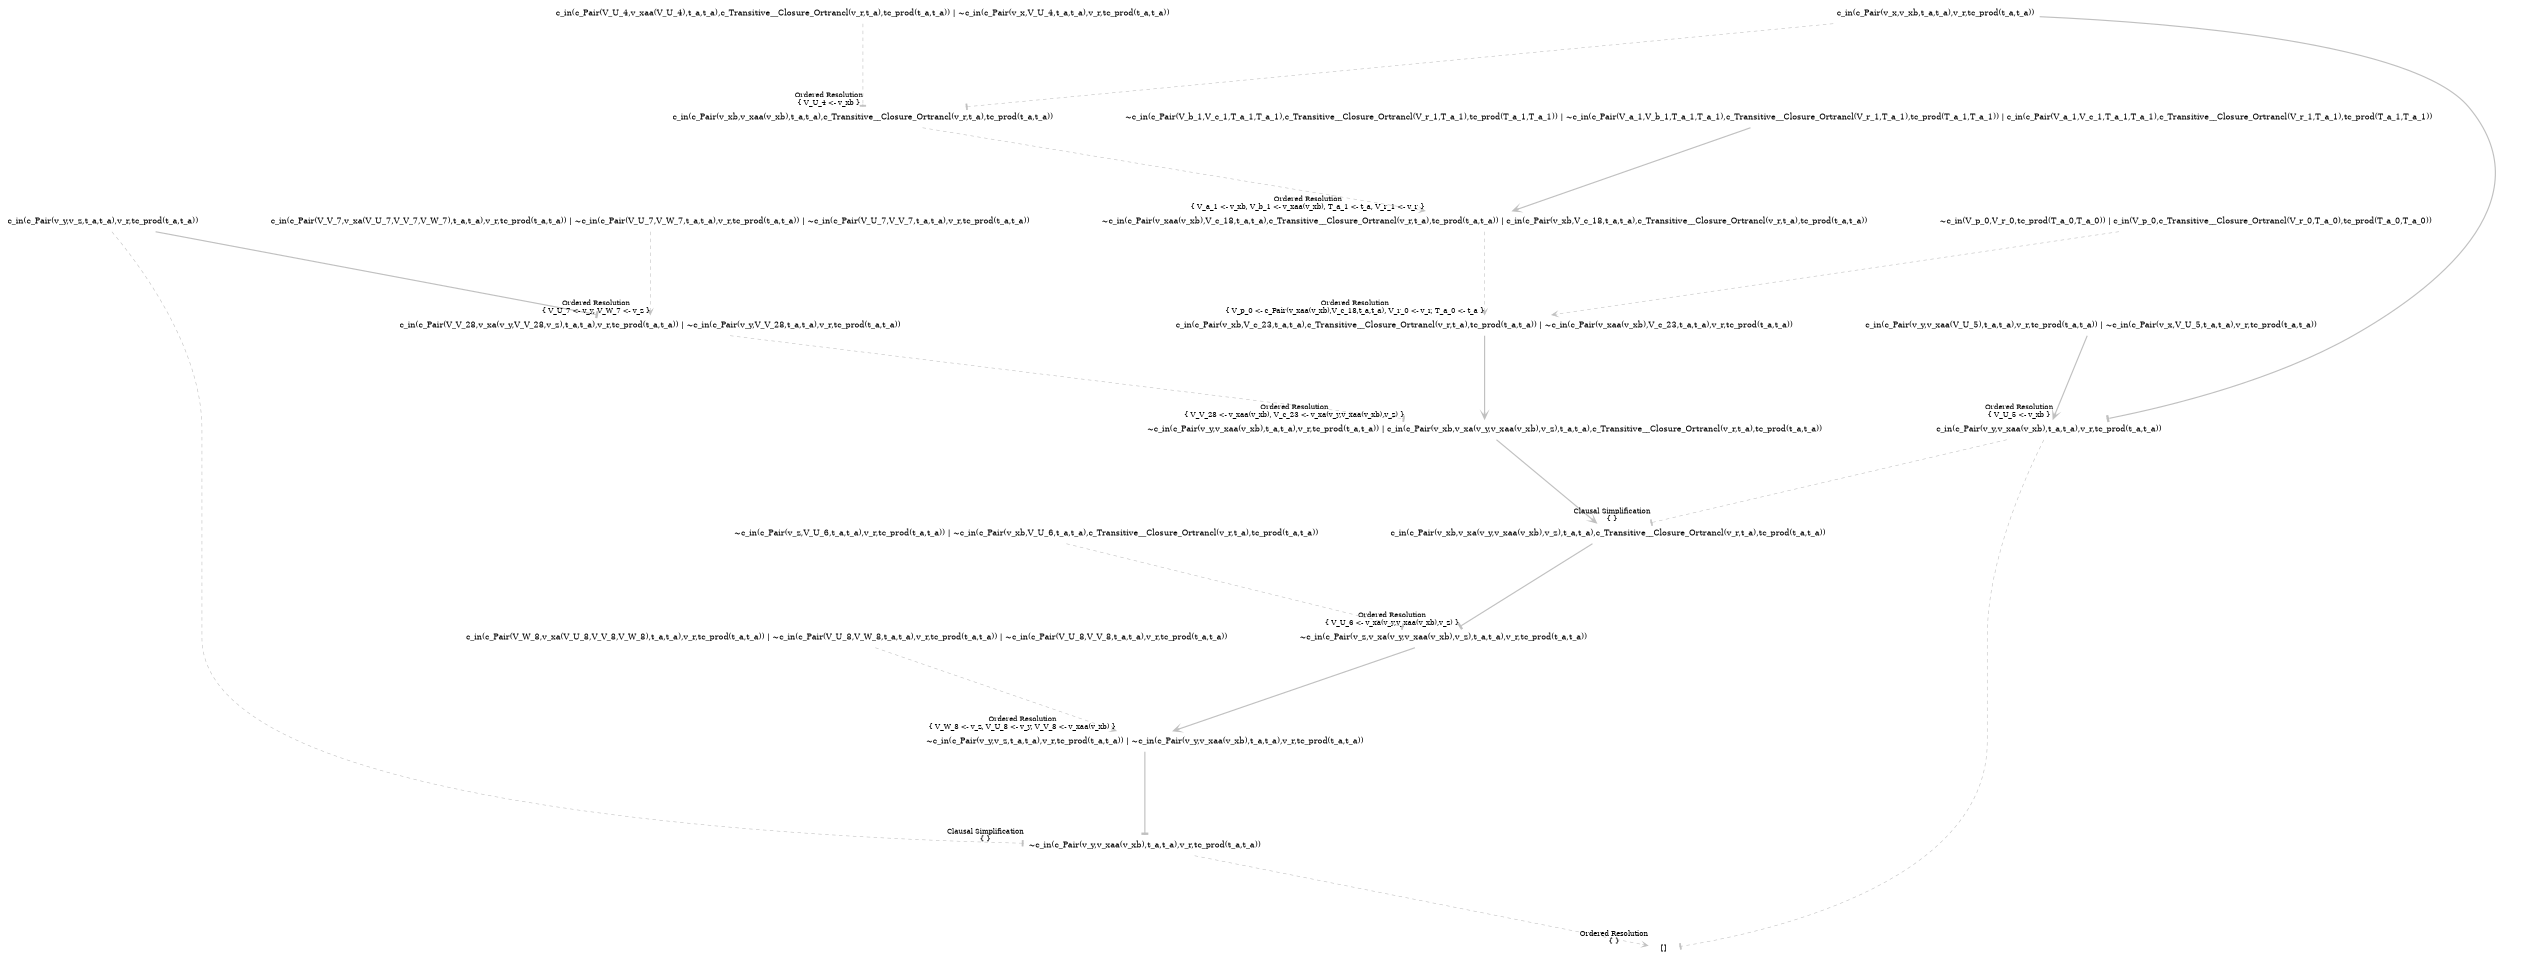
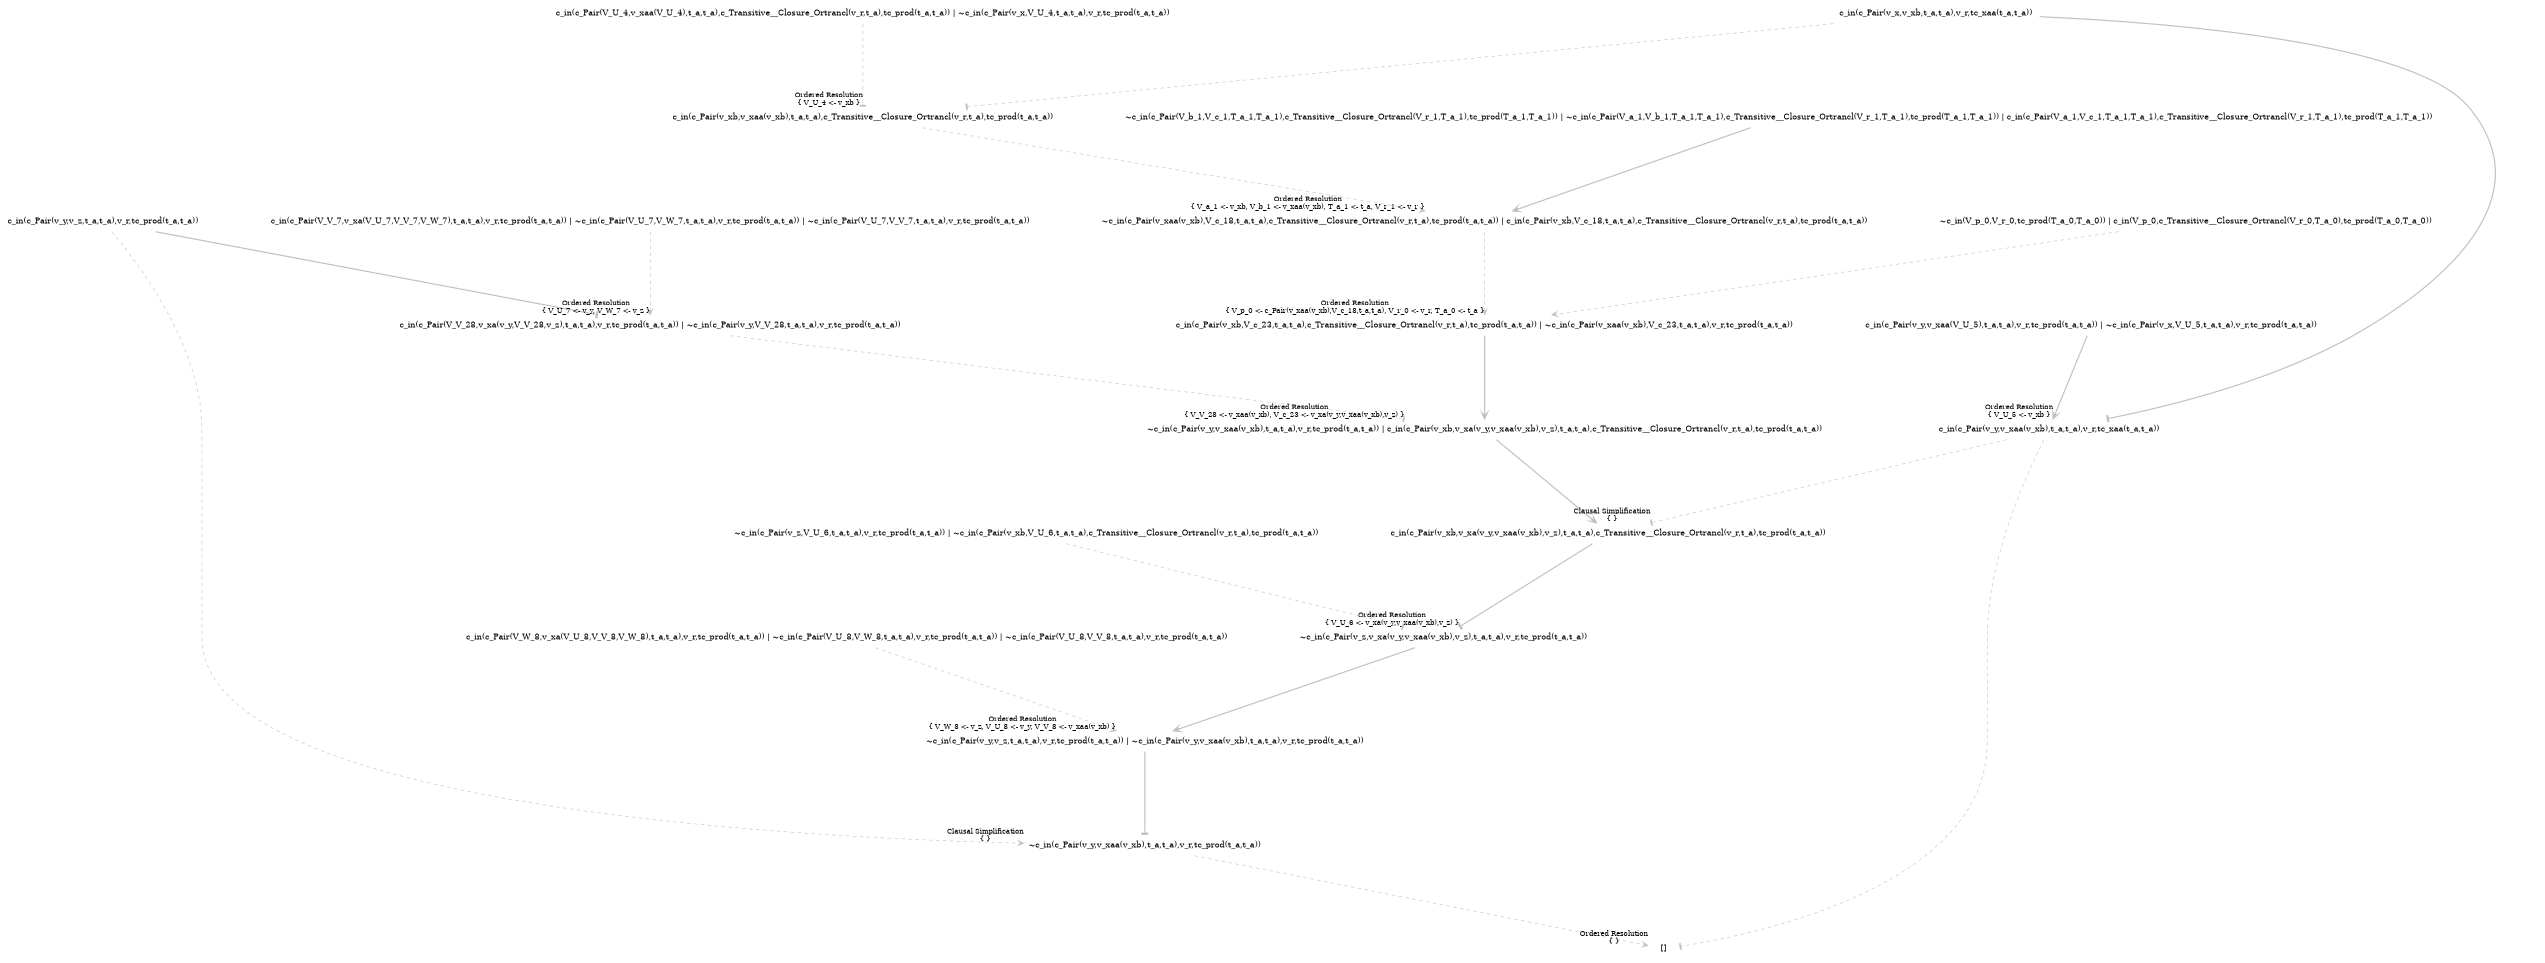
(1936, 13) -> (1936, 13)
(2049, 429) -> (2049, 429)
(372, 766) -> (372, 766)
